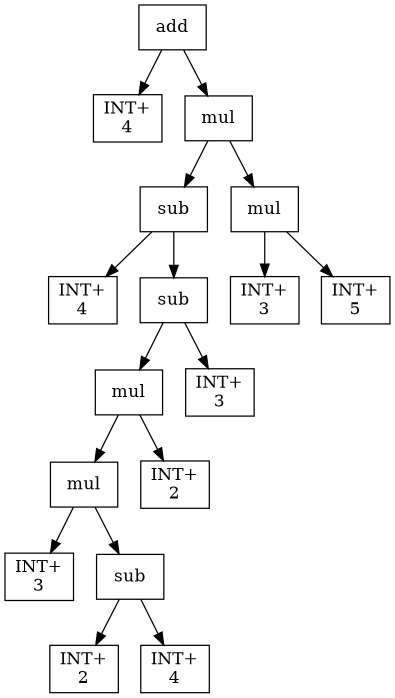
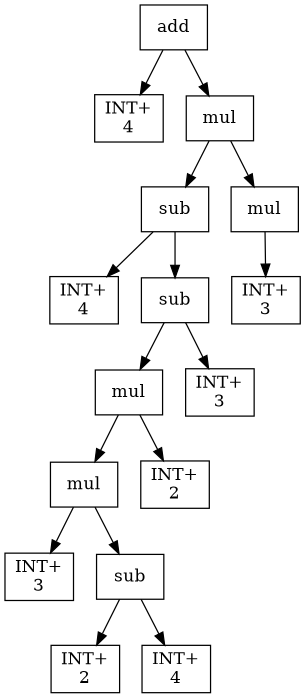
(356, 300) -> none
